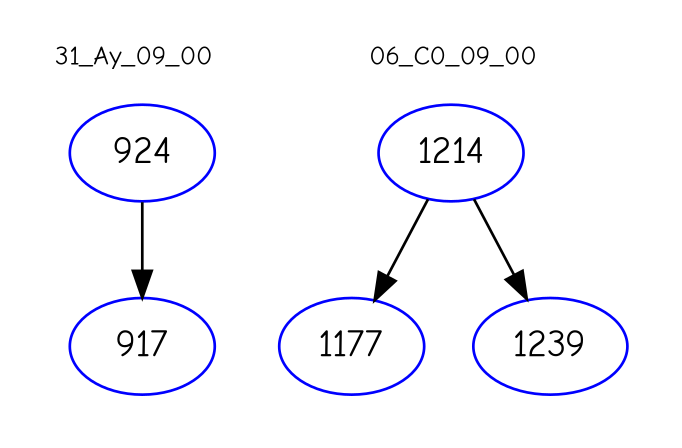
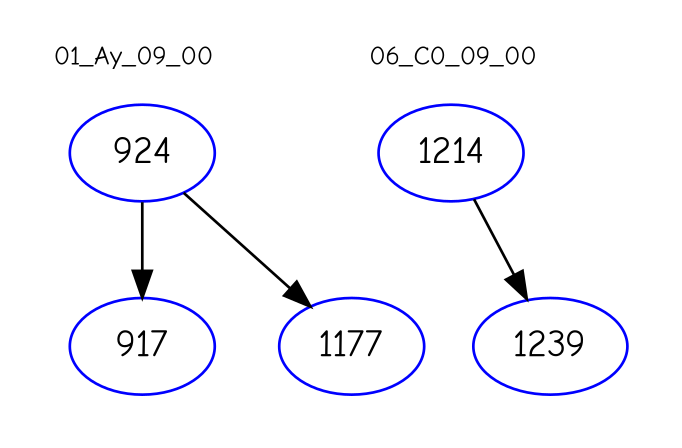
(134, 58) -> (134, 58)
(408, 238) -> (218, 224)
